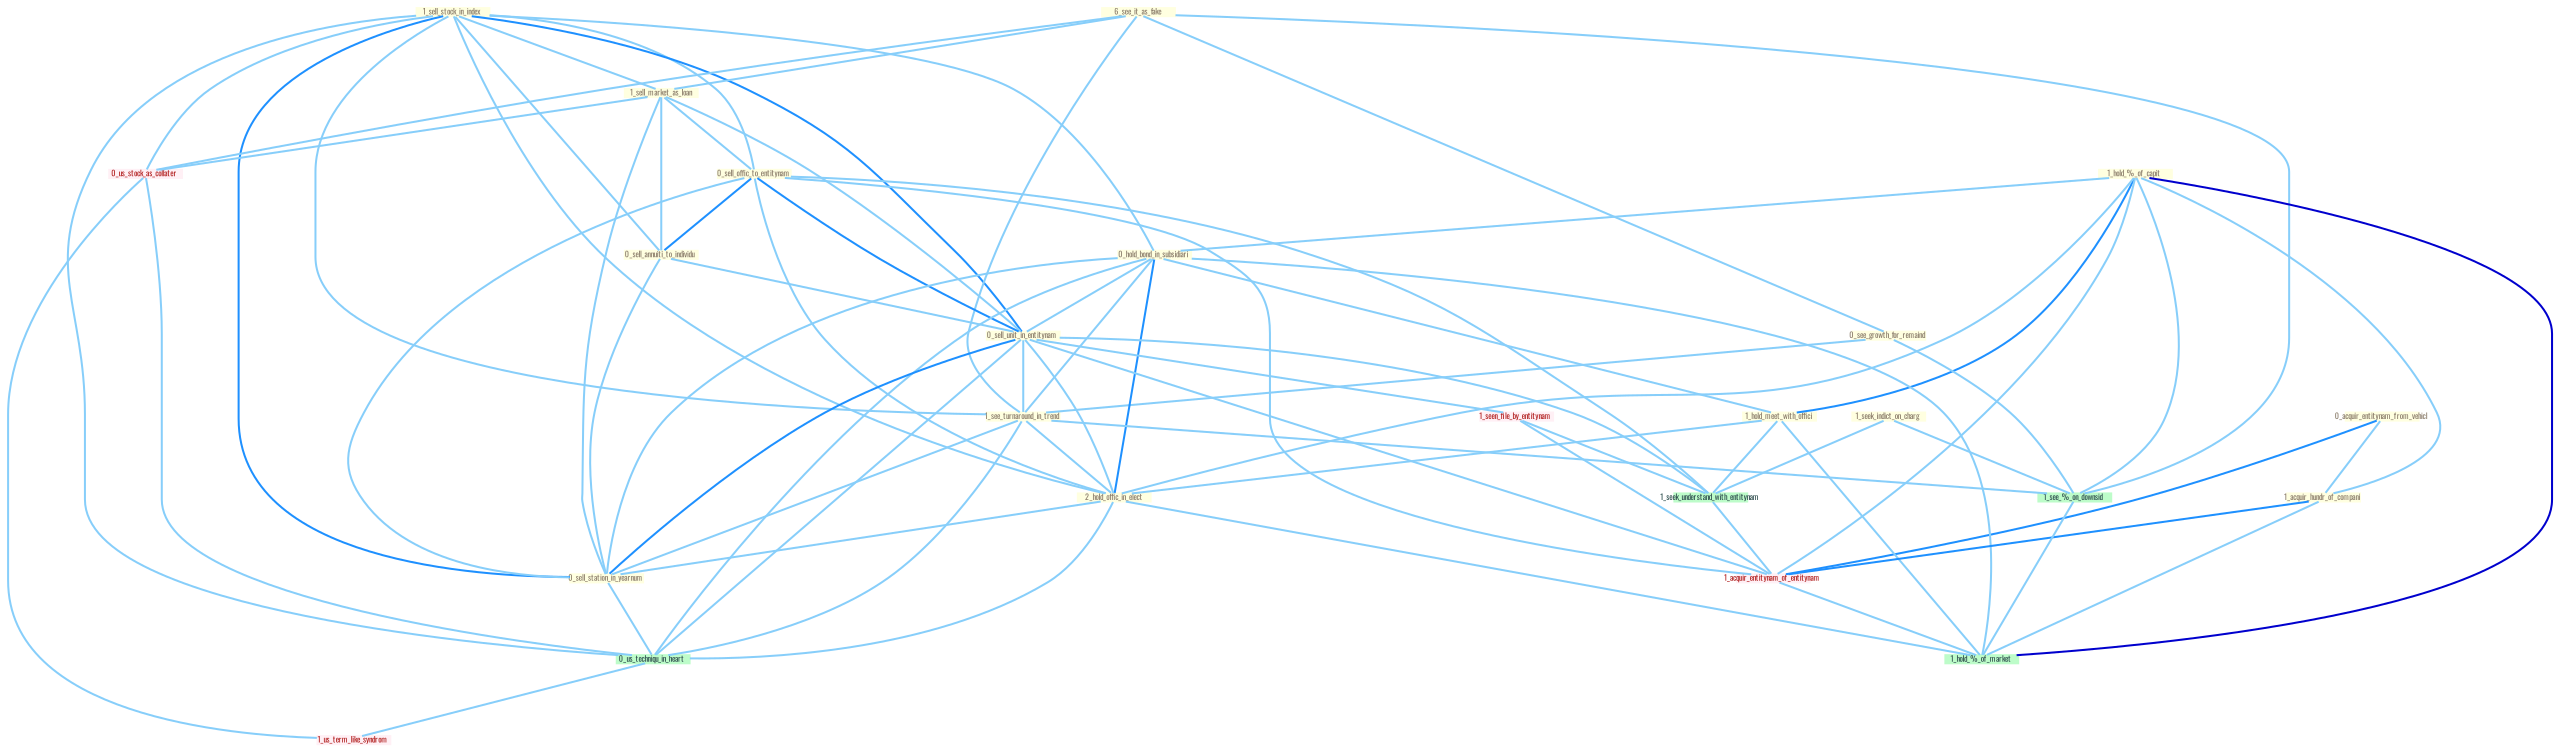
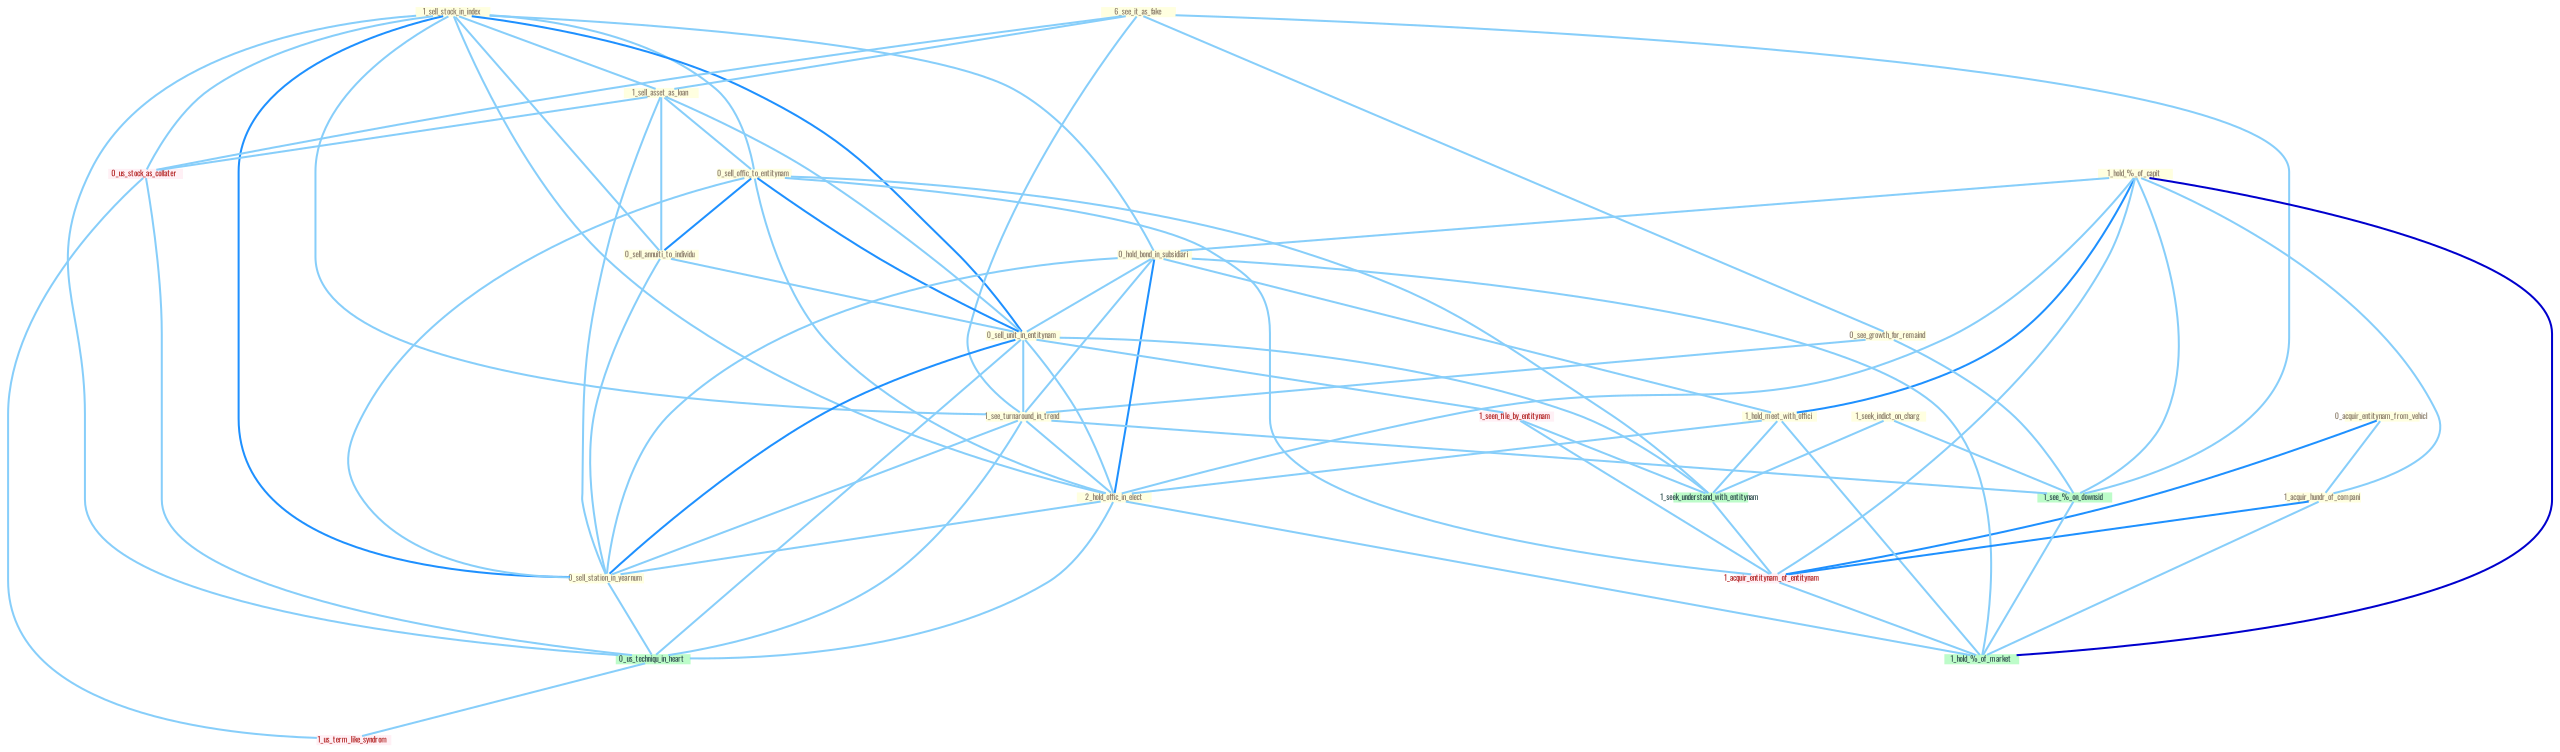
(661, 93) -> (661, 93)
(844, 435) -> none
(1454, 475) -> none
